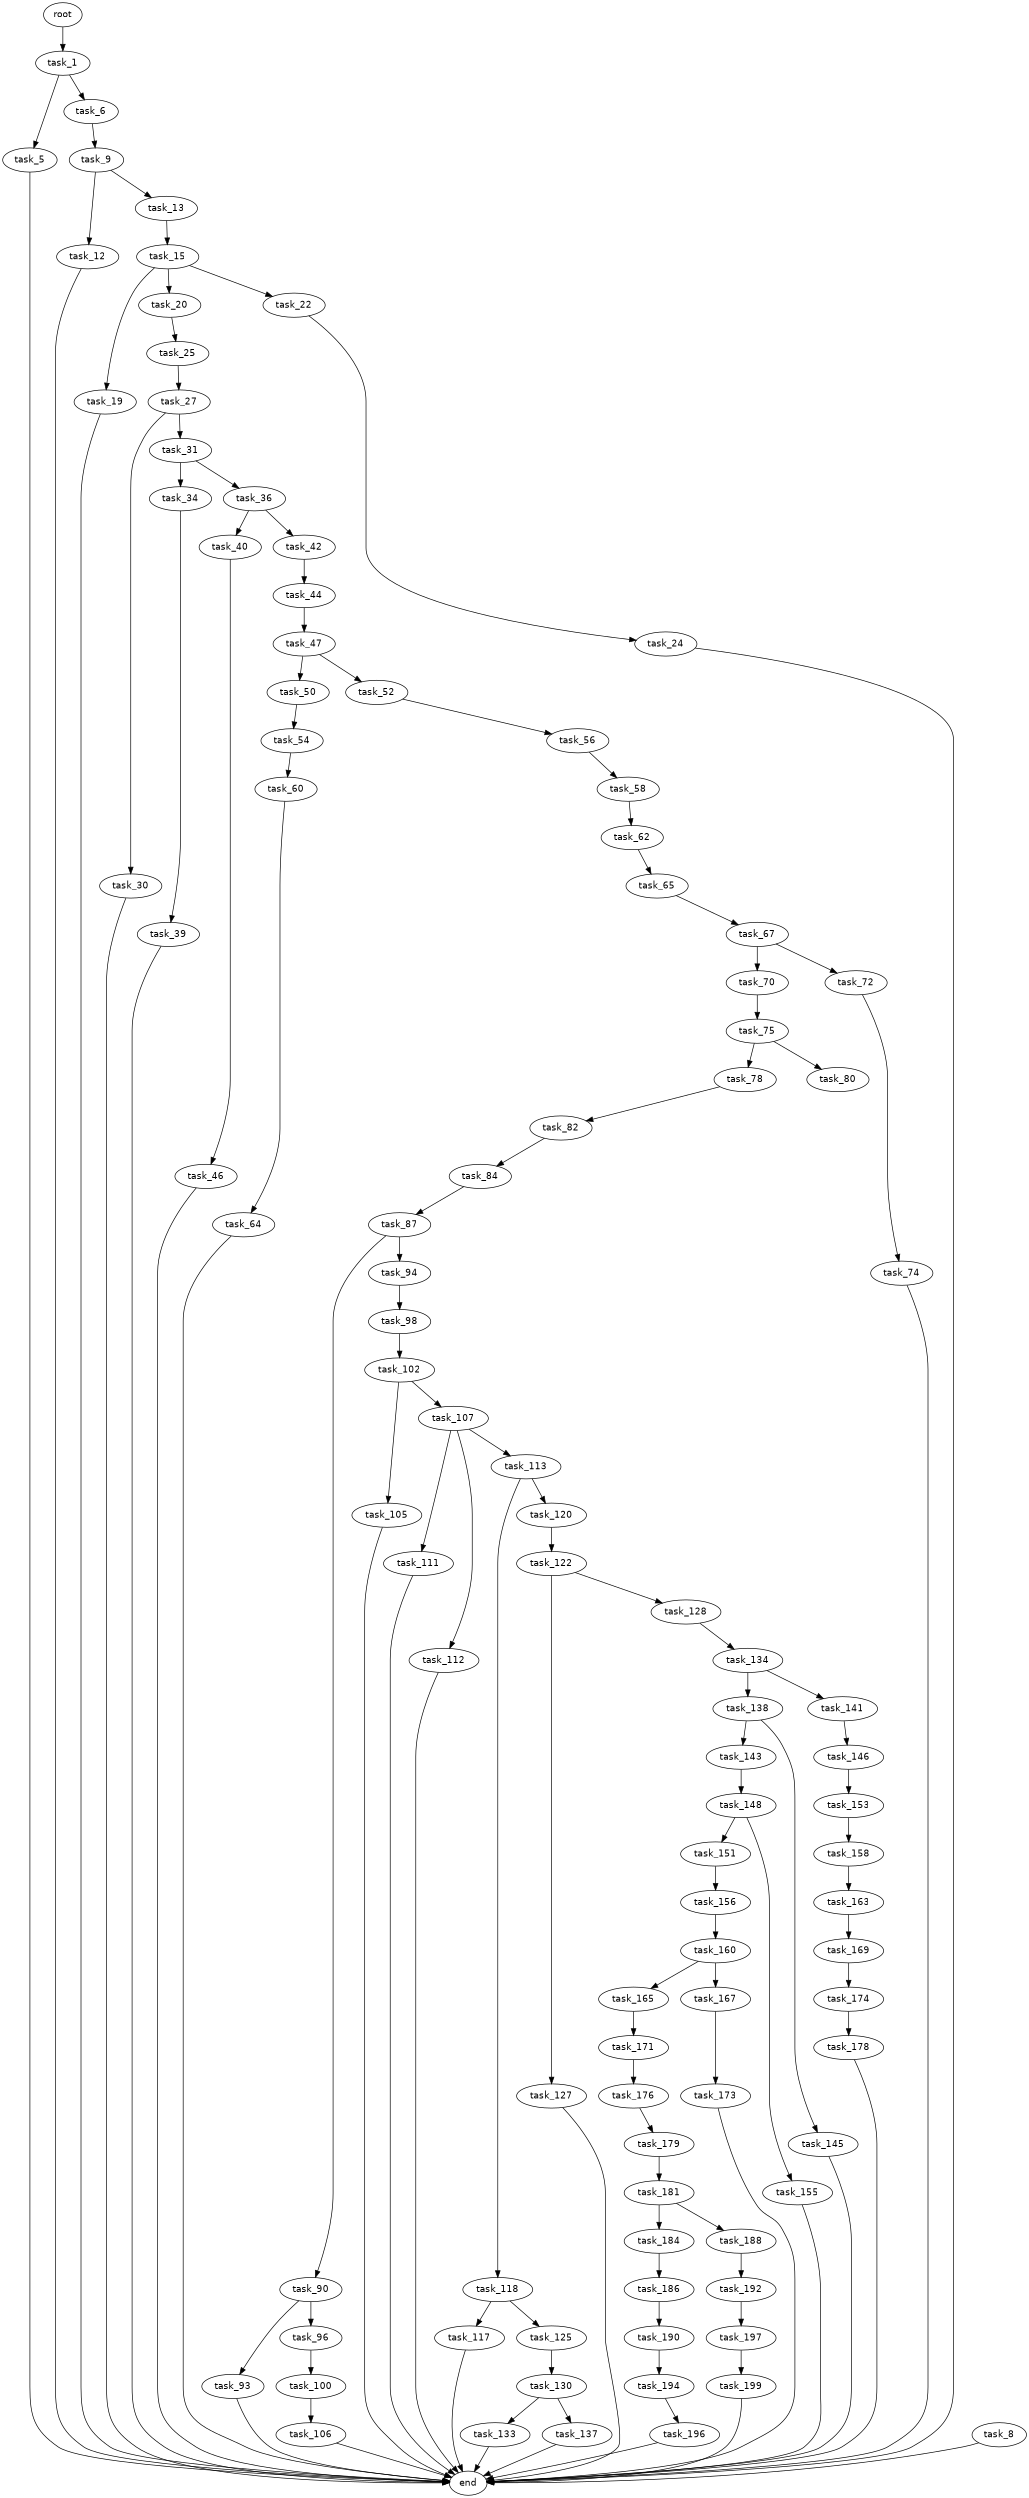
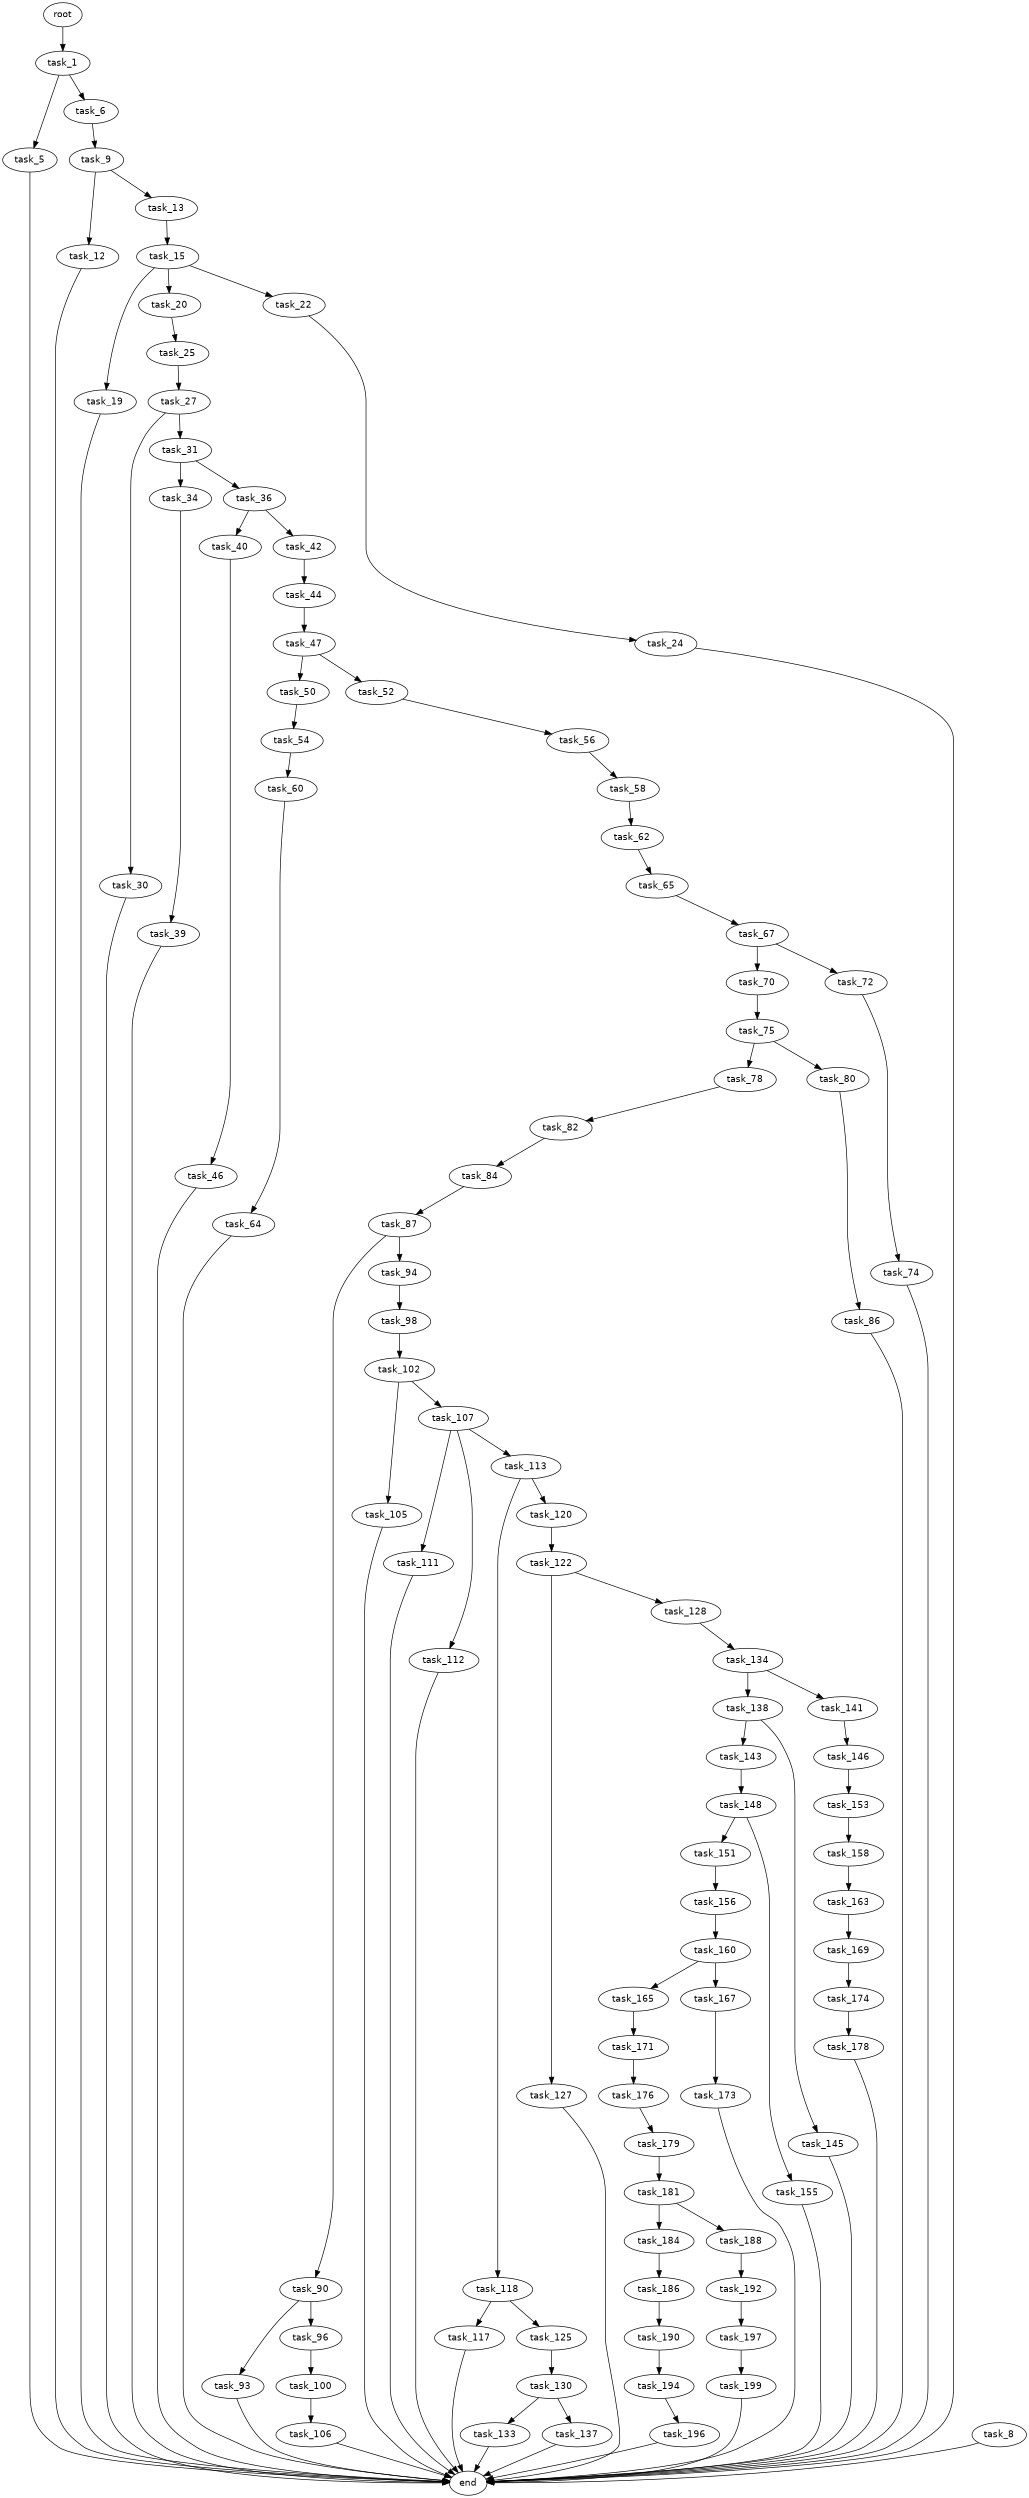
none -> (863, 1322)
